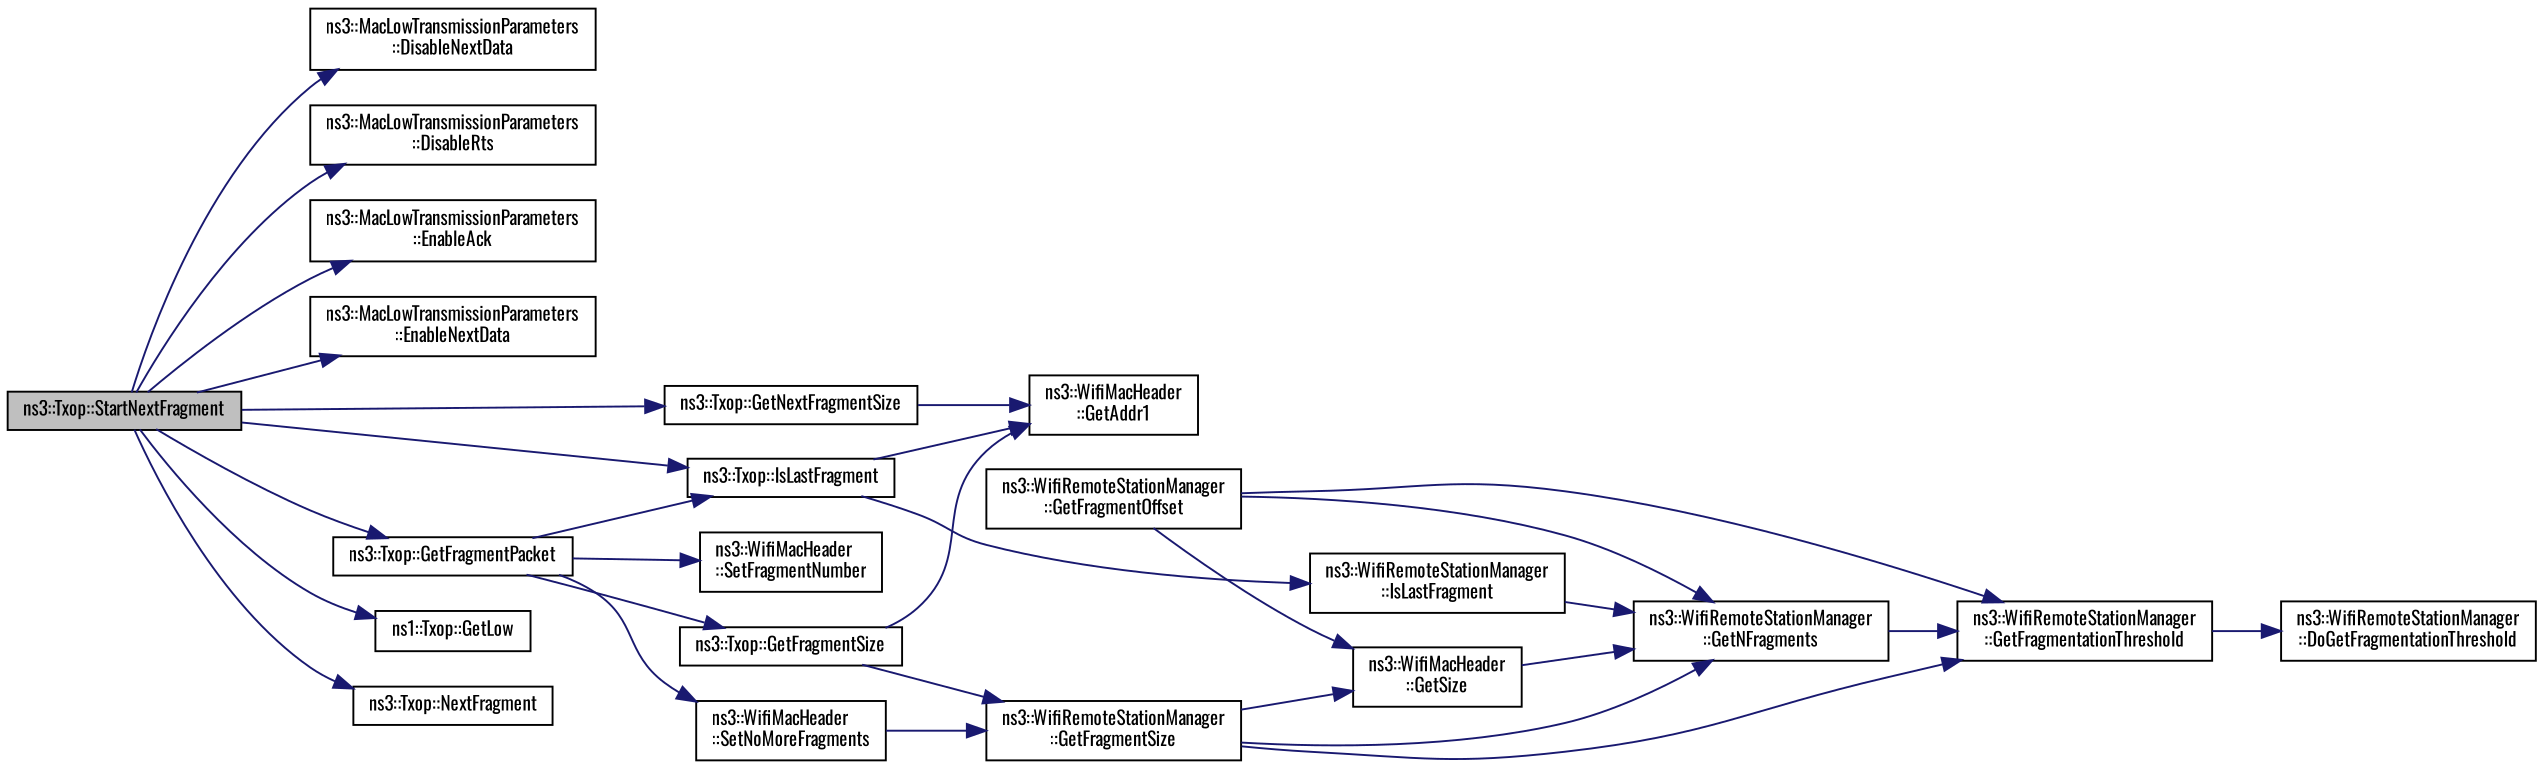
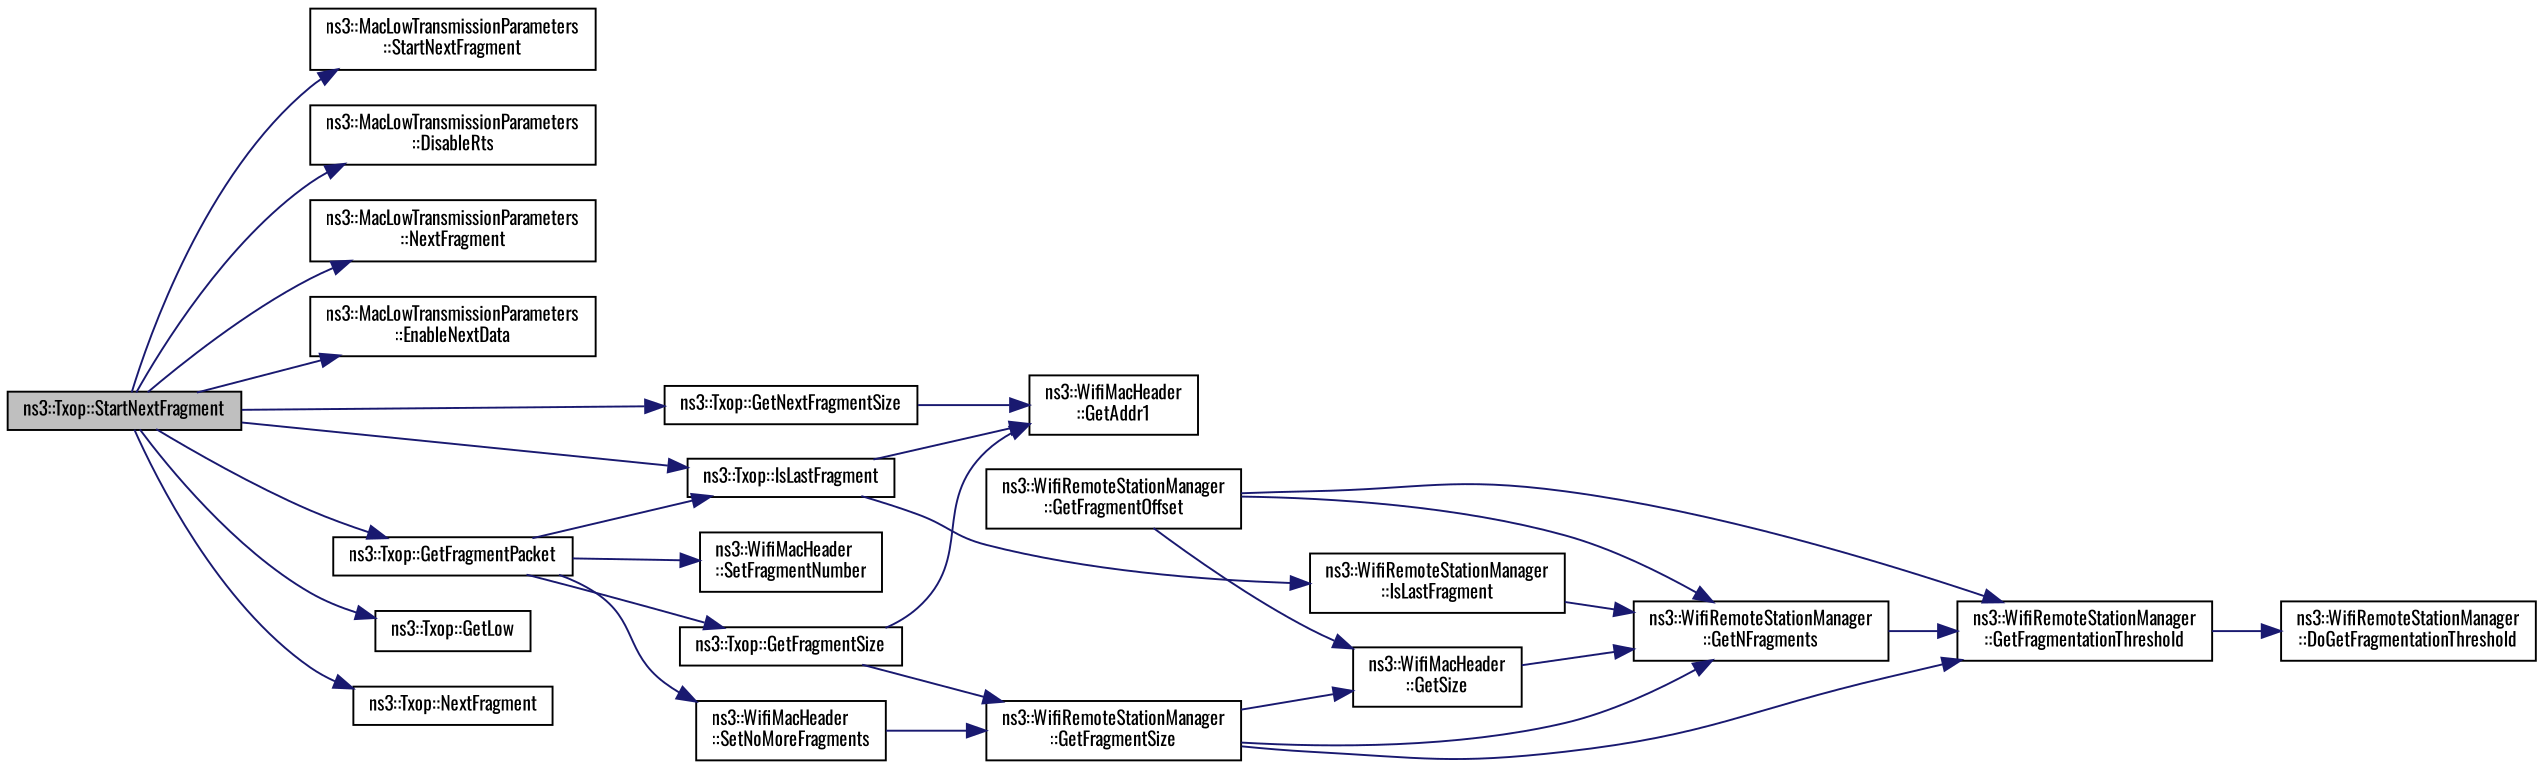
(453, 39) -> (453, 39)
(453, 231) -> (453, 231)
(453, 631) -> (453, 631)
